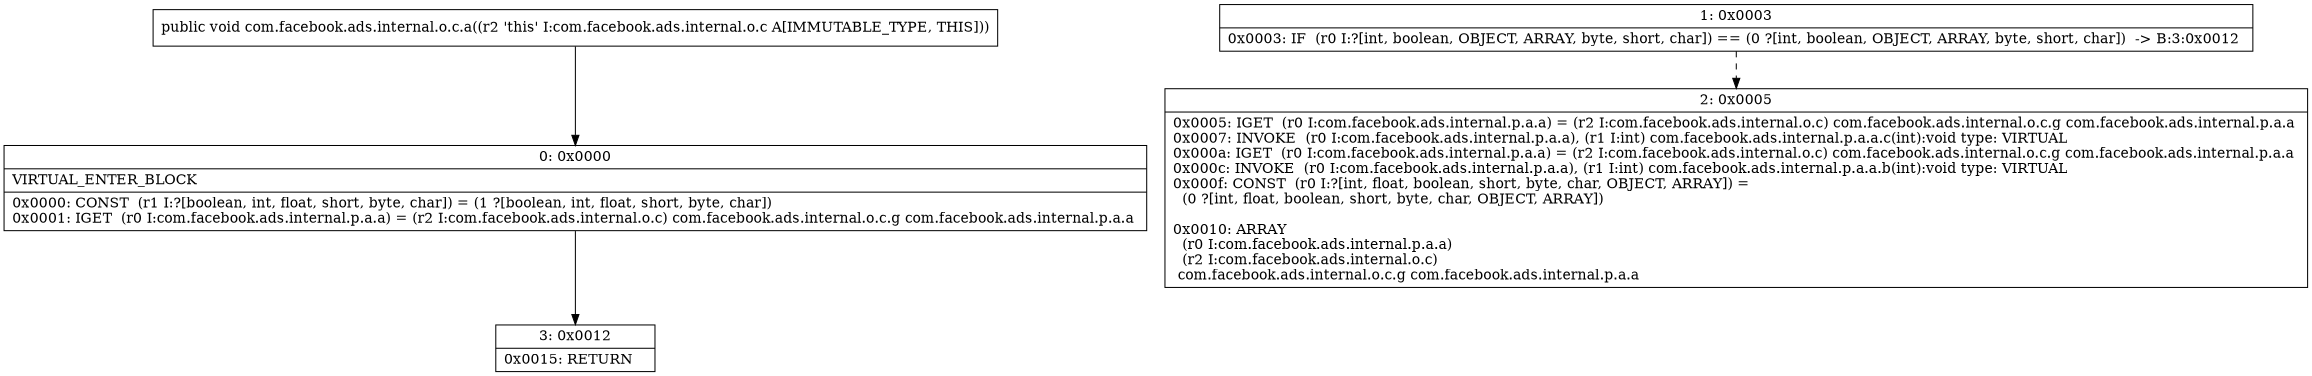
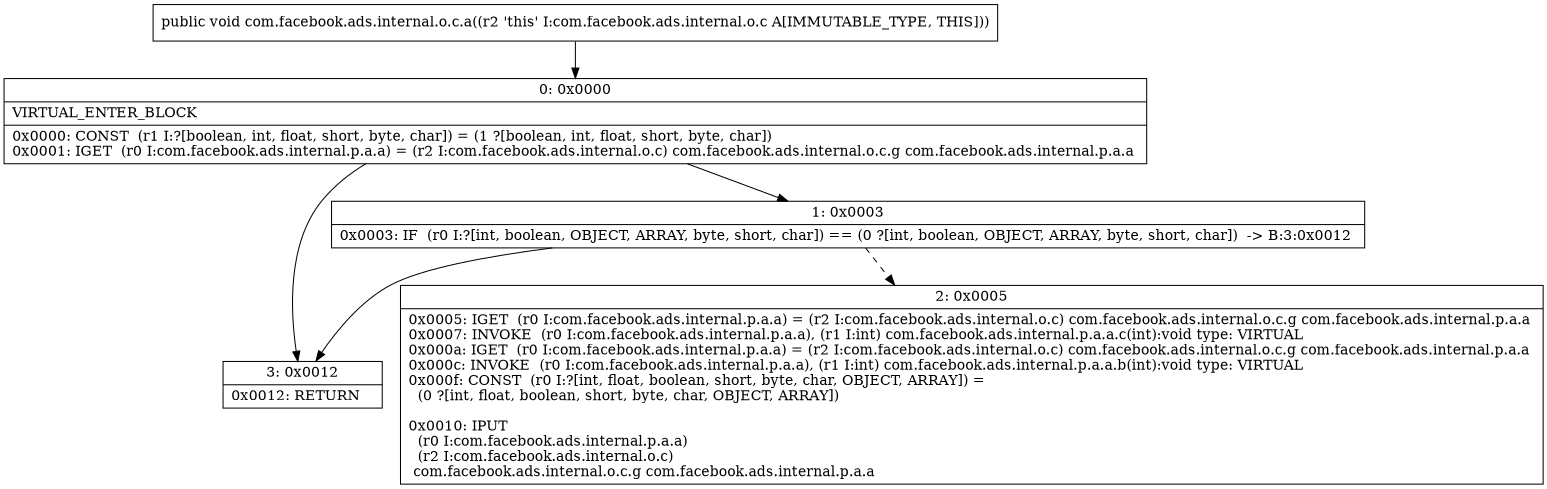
none -> (733, 181)
(1234, 230) -> (463, 426)
none -> (423, 273)
(575, 359) -> (303, 396)
